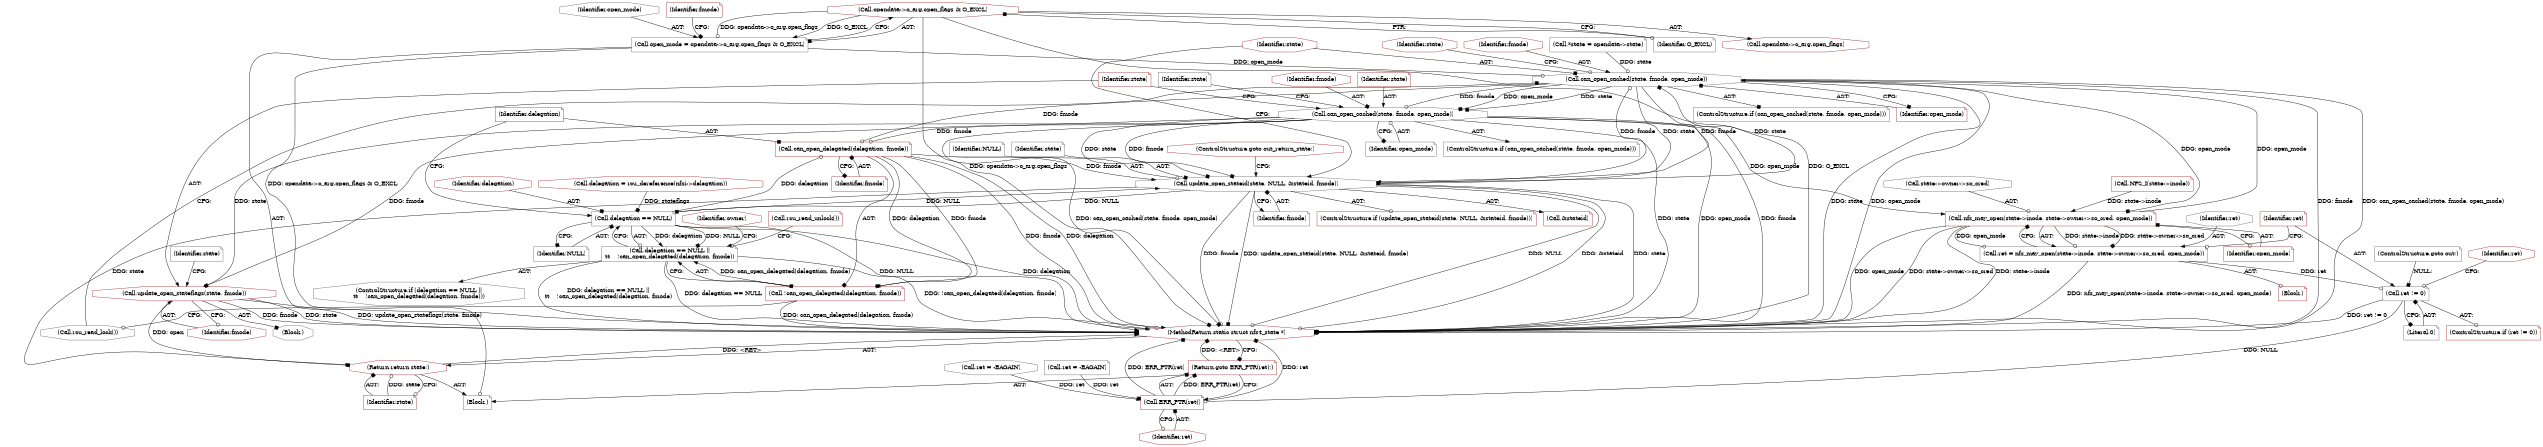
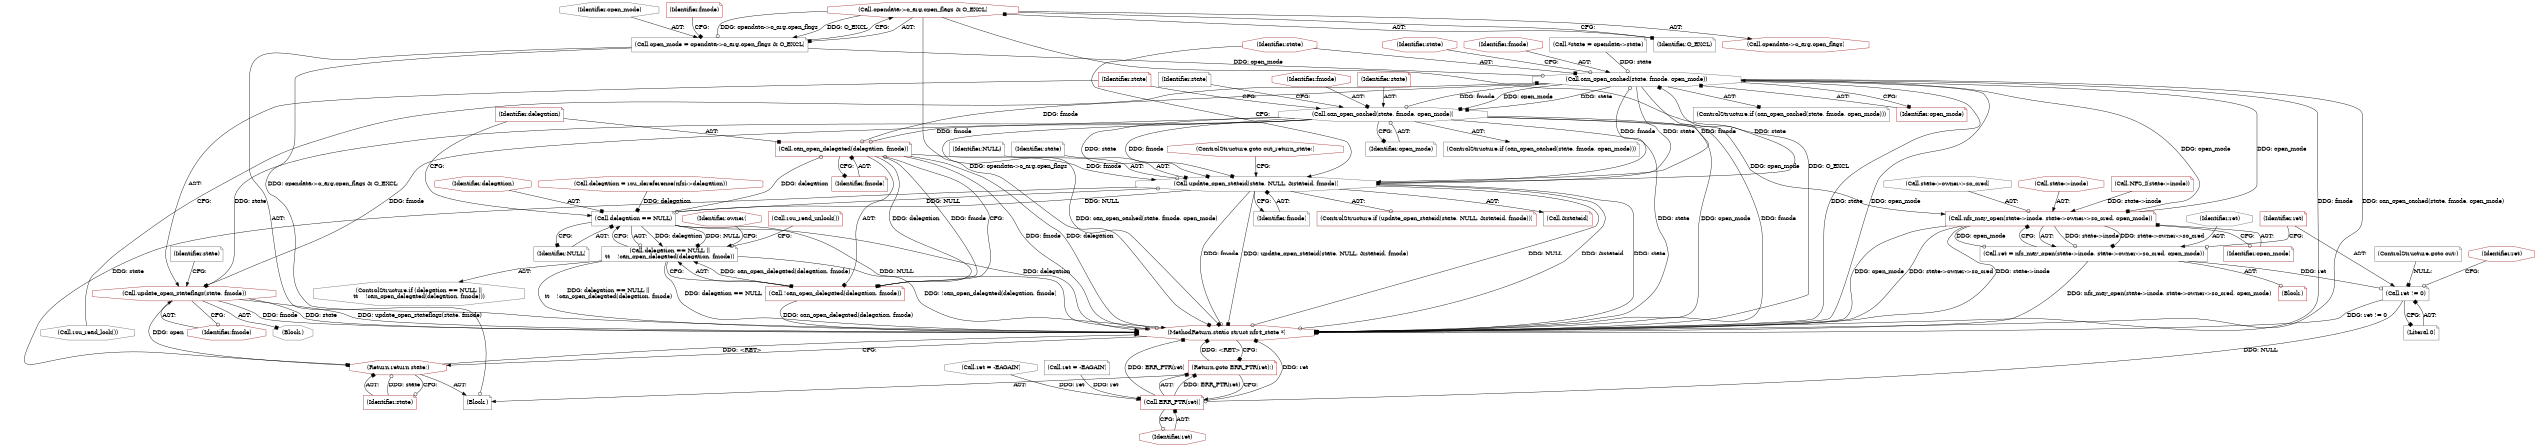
(1334, 22) -> (1334, 22)
(1400, 27) -> (1400, 27)
none -> (2061, 184)
(916, 199) -> (916, 199)
(667, 201) -> (667, 201)
(948, 206) -> (948, 206)
(476, 306) -> (989, 239)
(2493, 333) -> none
(870, 350) -> (870, 350)
